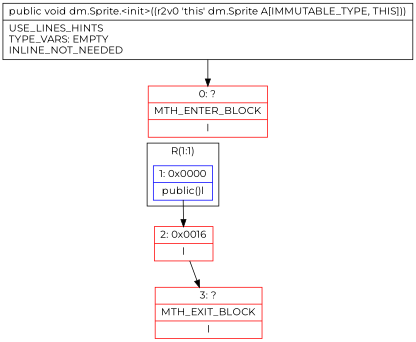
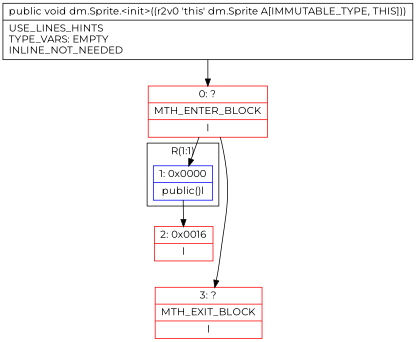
none -> (195, 148)
(193, 271) -> (227, 209)
